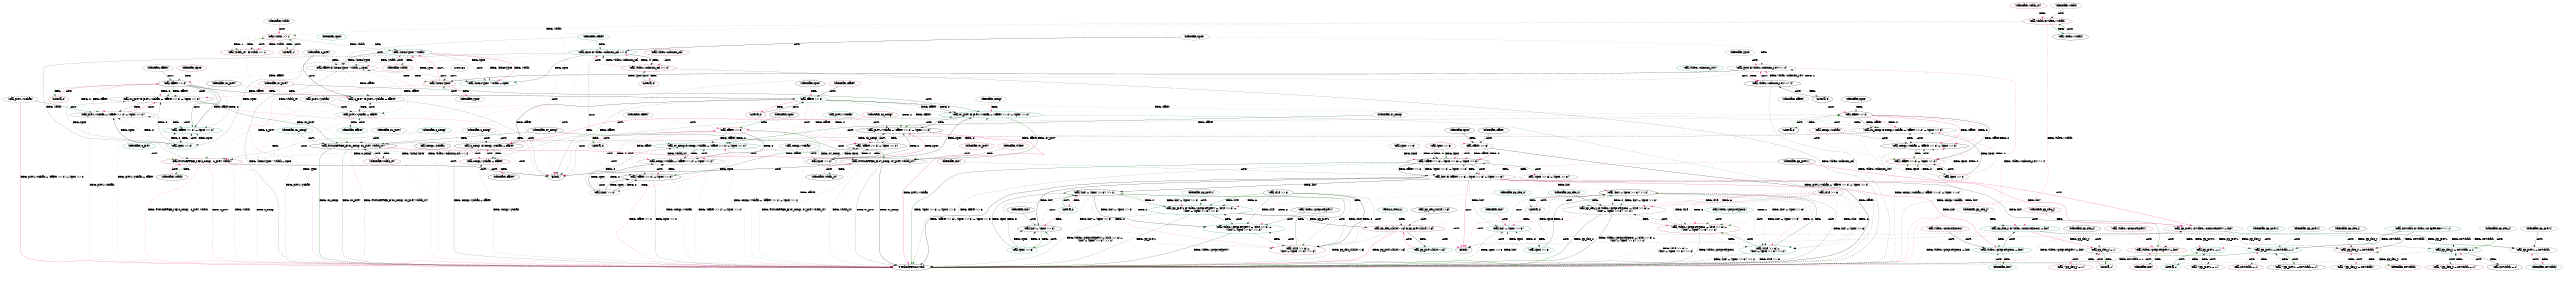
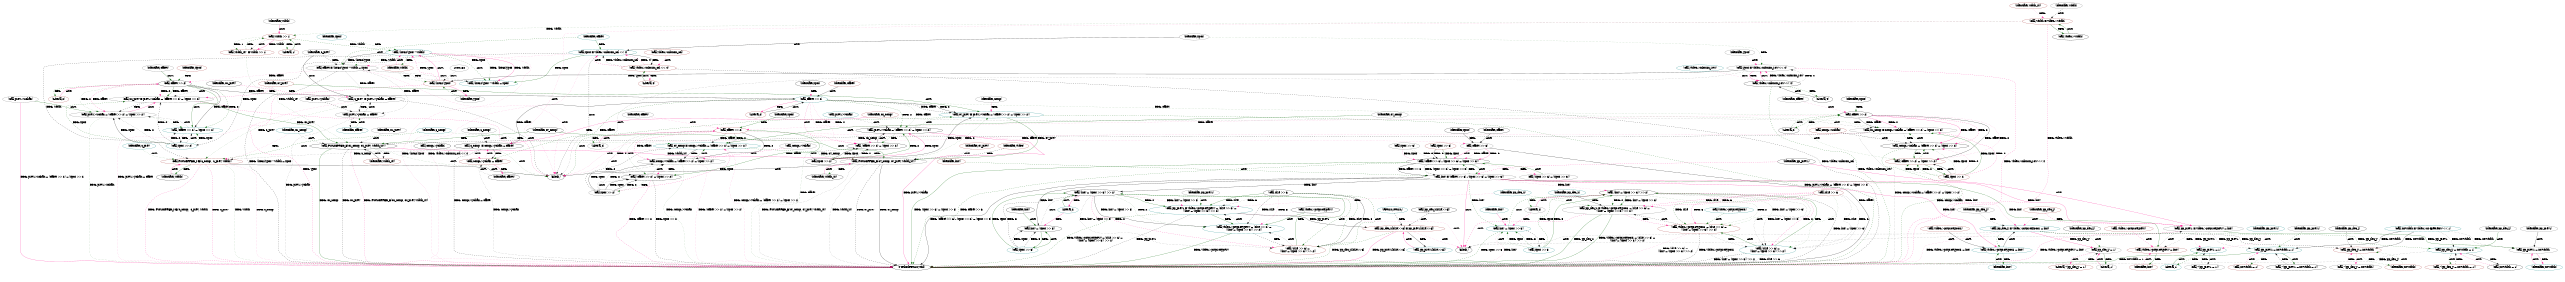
(941, 120) -> none
(2071, 267) -> (2071, 267)
